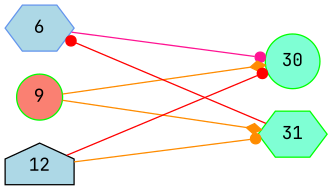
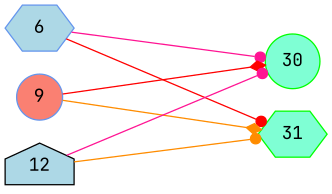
(147, 82) -> (147, 82)
(180, 87) -> (147, 73)
(40, 97) -> (40, 97)
(148, 121) -> (148, 121)
